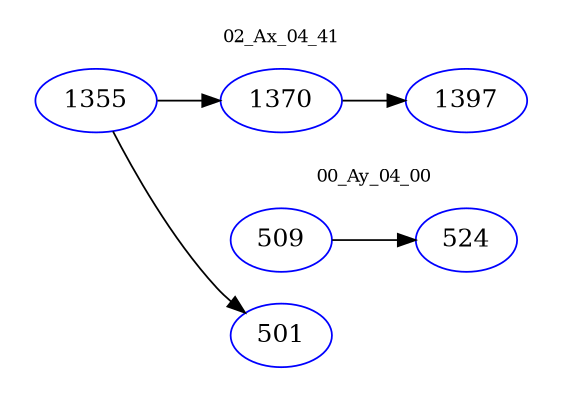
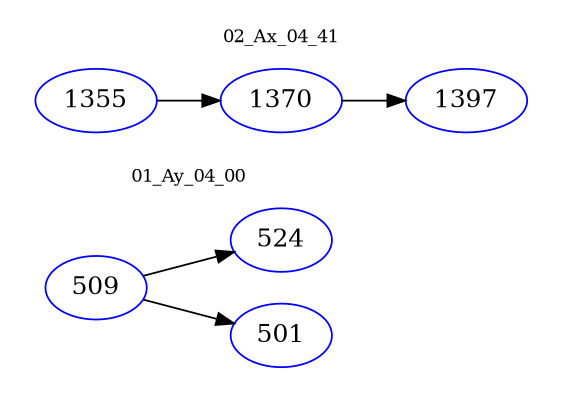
(374, 177) -> (189, 177)
(166, 221) -> (180, 309)
